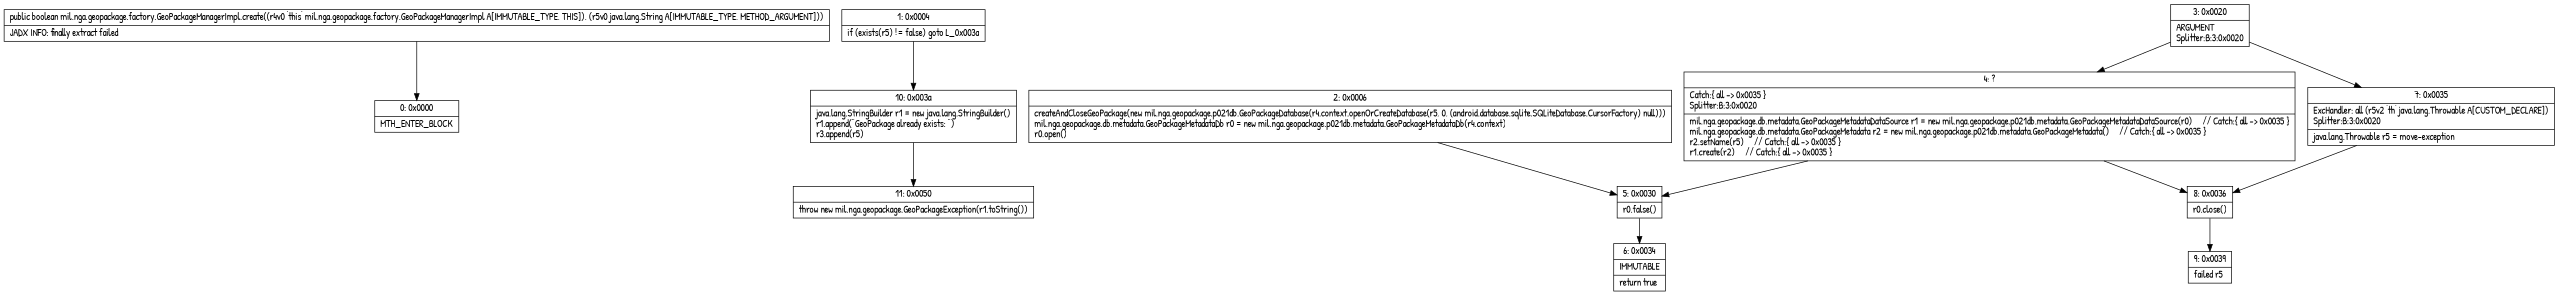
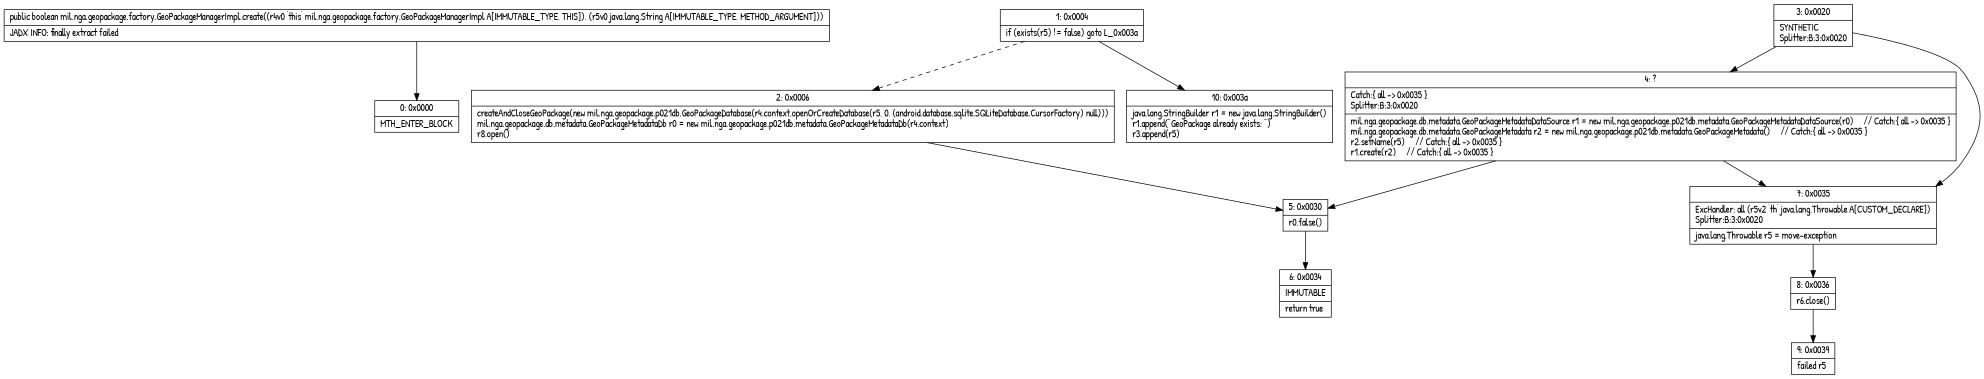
(2195, 28) -> (1799, 28)
none -> (952, 65)
(1051, 134) -> (494, 134)
(2142, 176) -> (1742, 172)
(913, 202) -> none
(2210, 210) -> (1813, 301)
